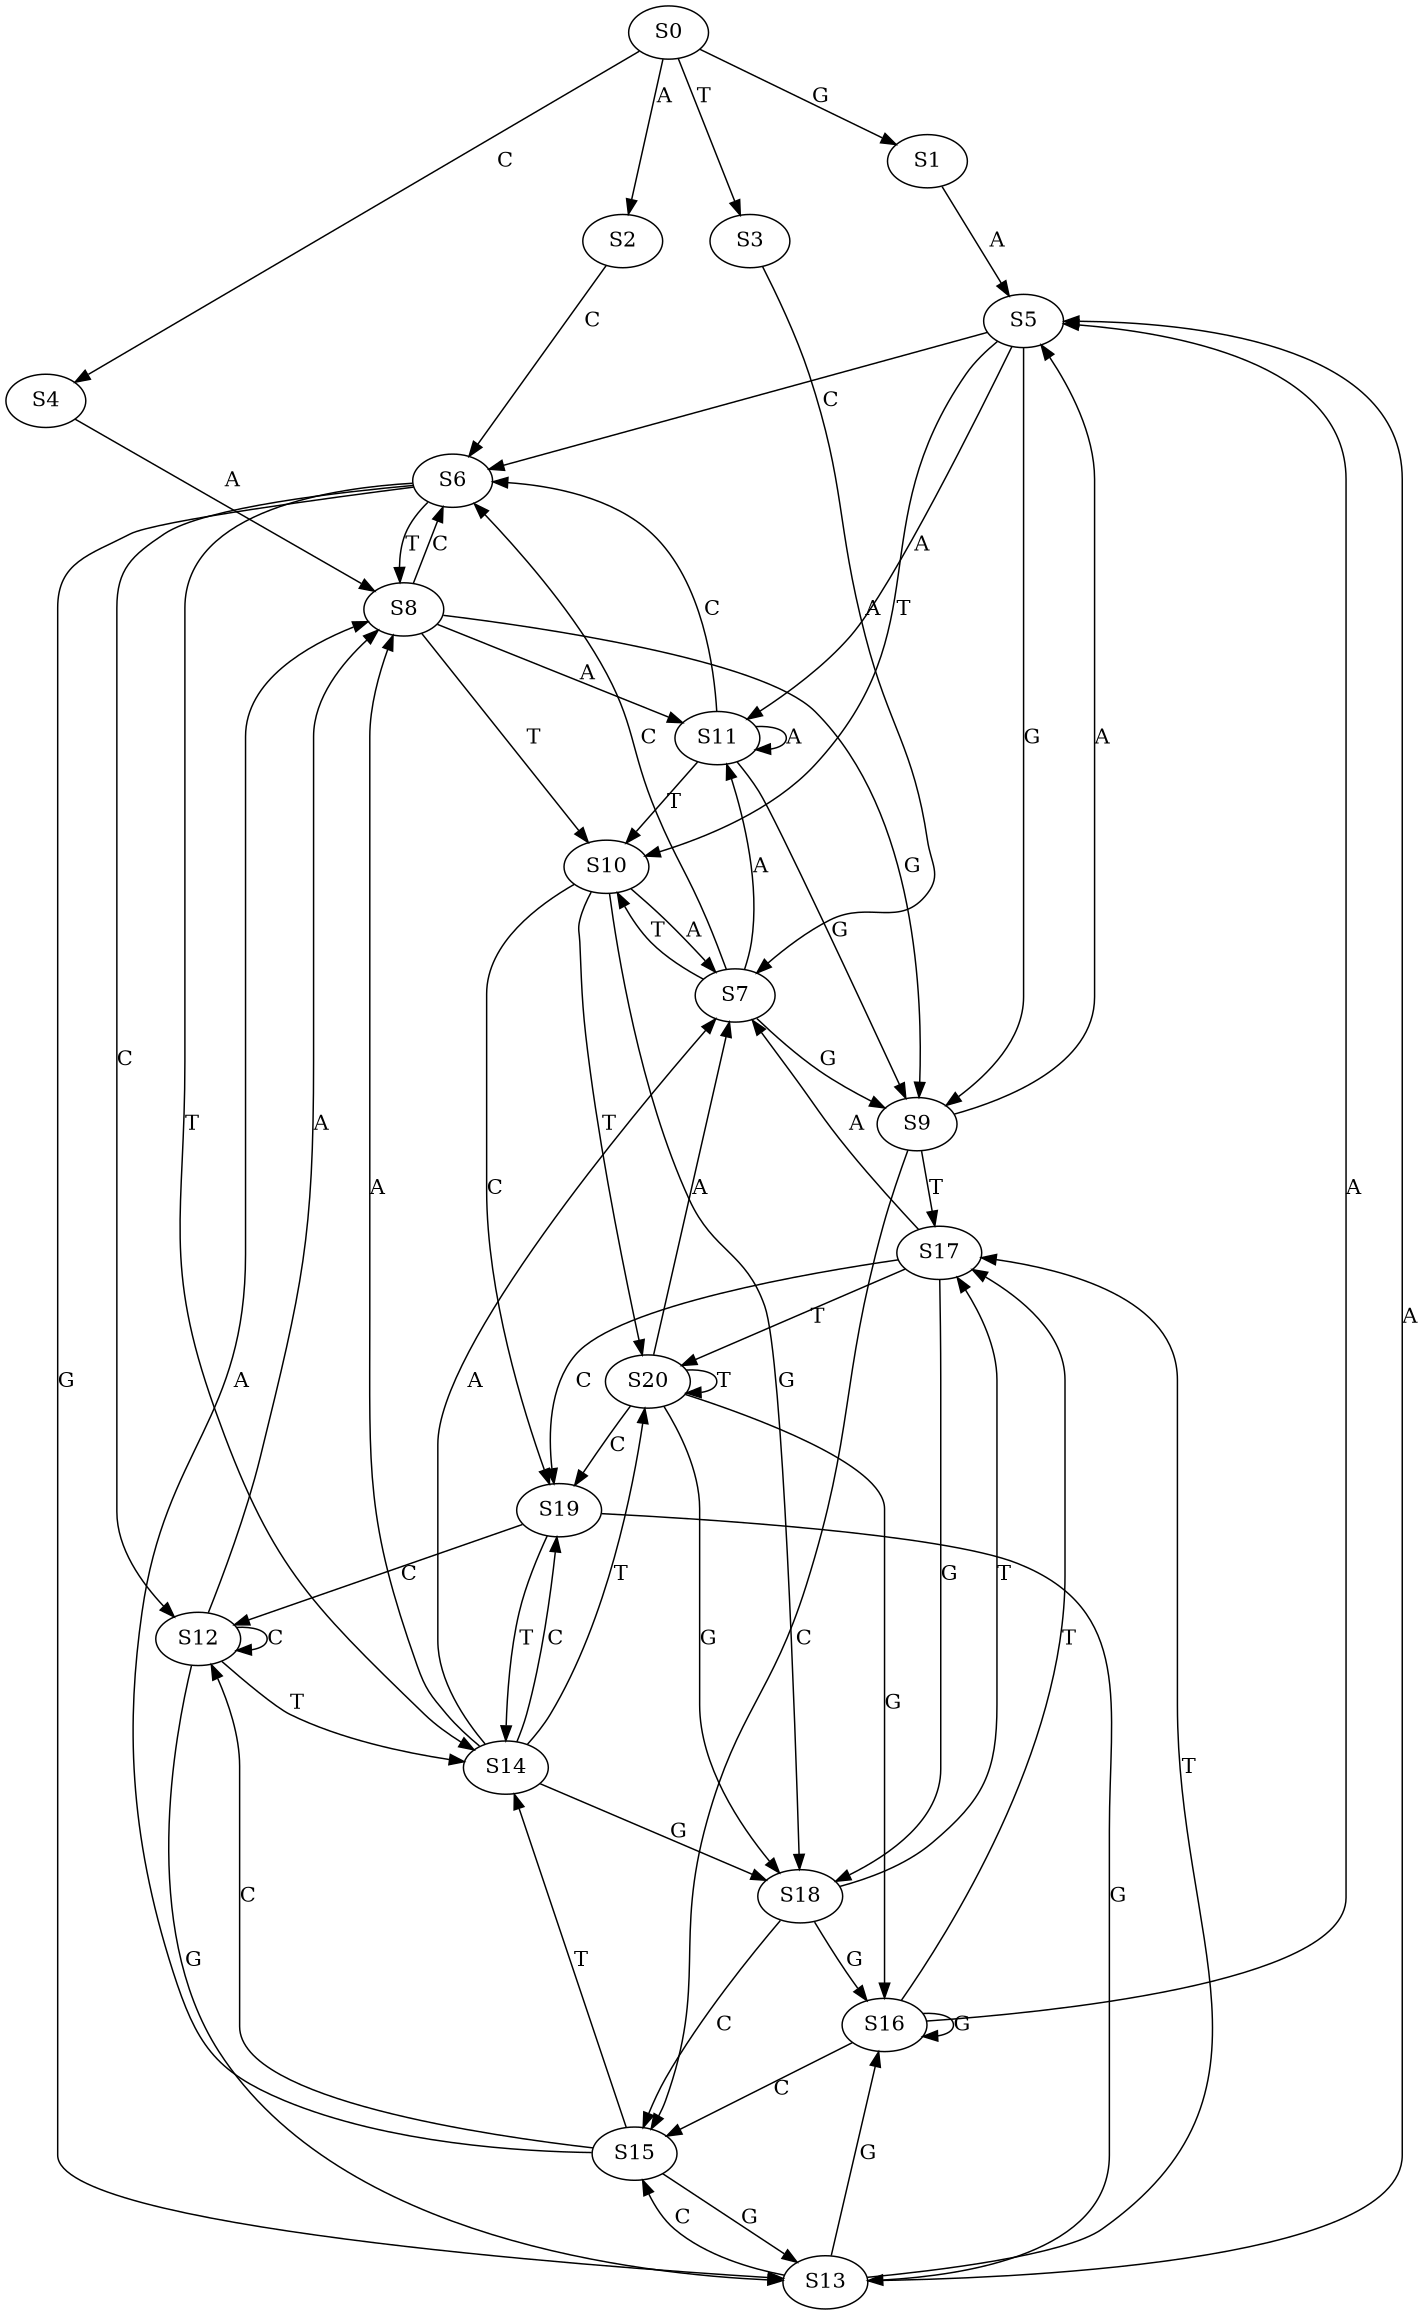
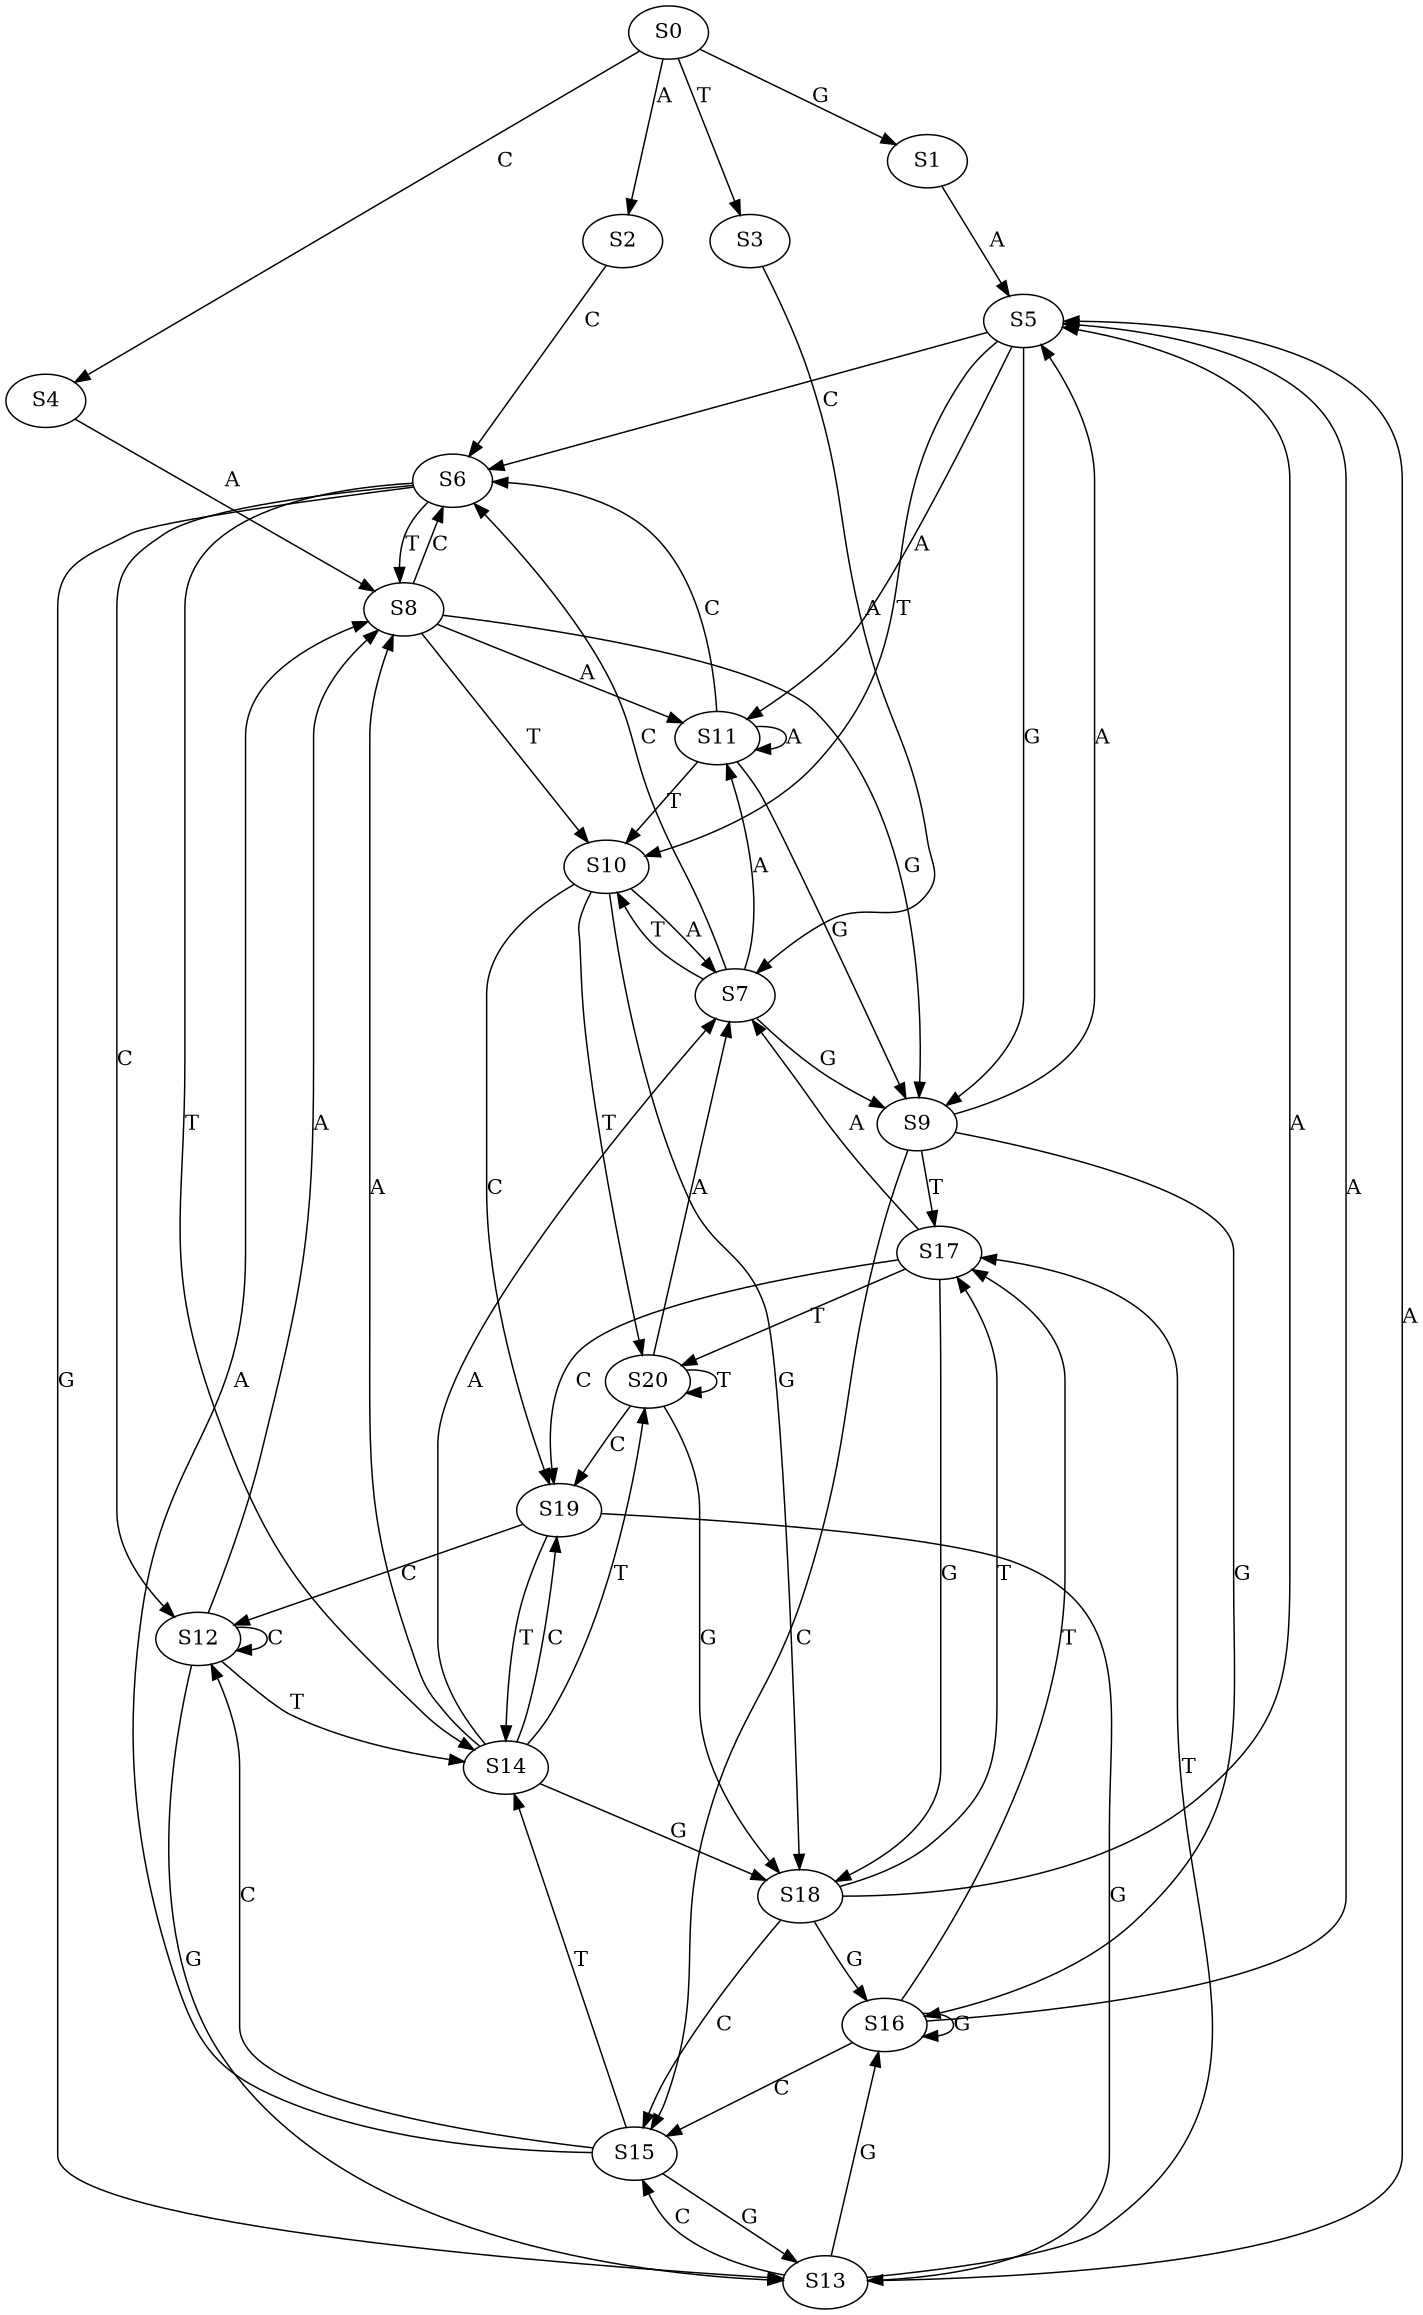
none -> (1290, 1201)
(885, 1628) -> (1234, 1553)
